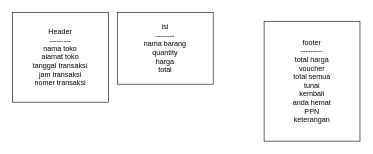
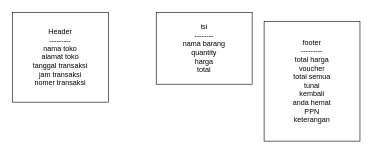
(165, 48) -> (204, 48)
